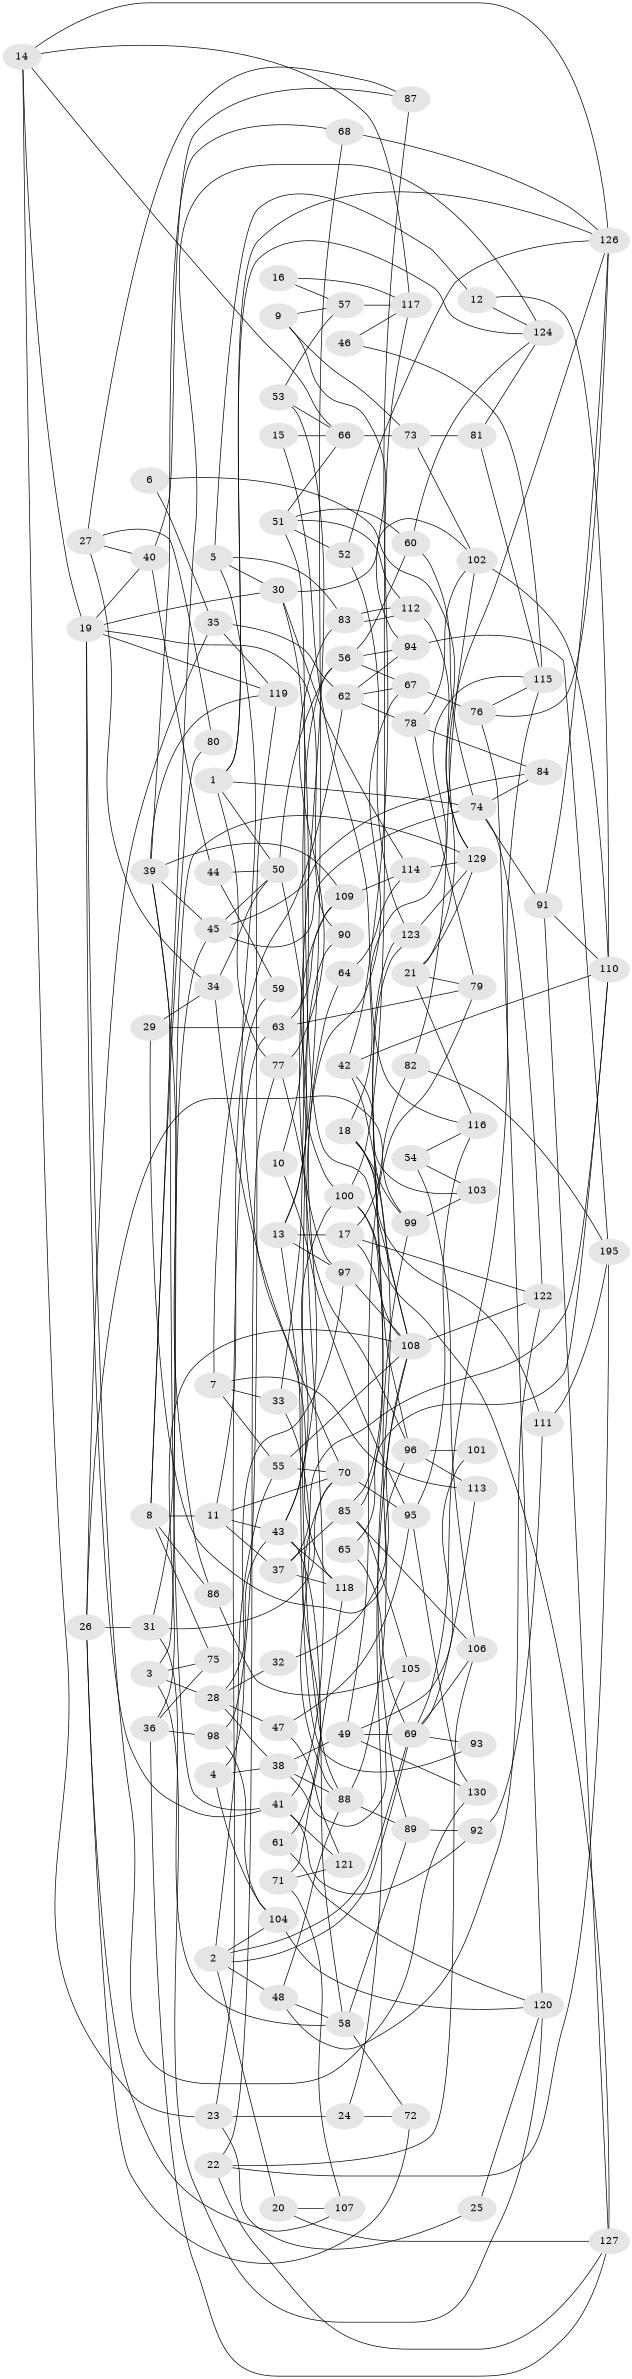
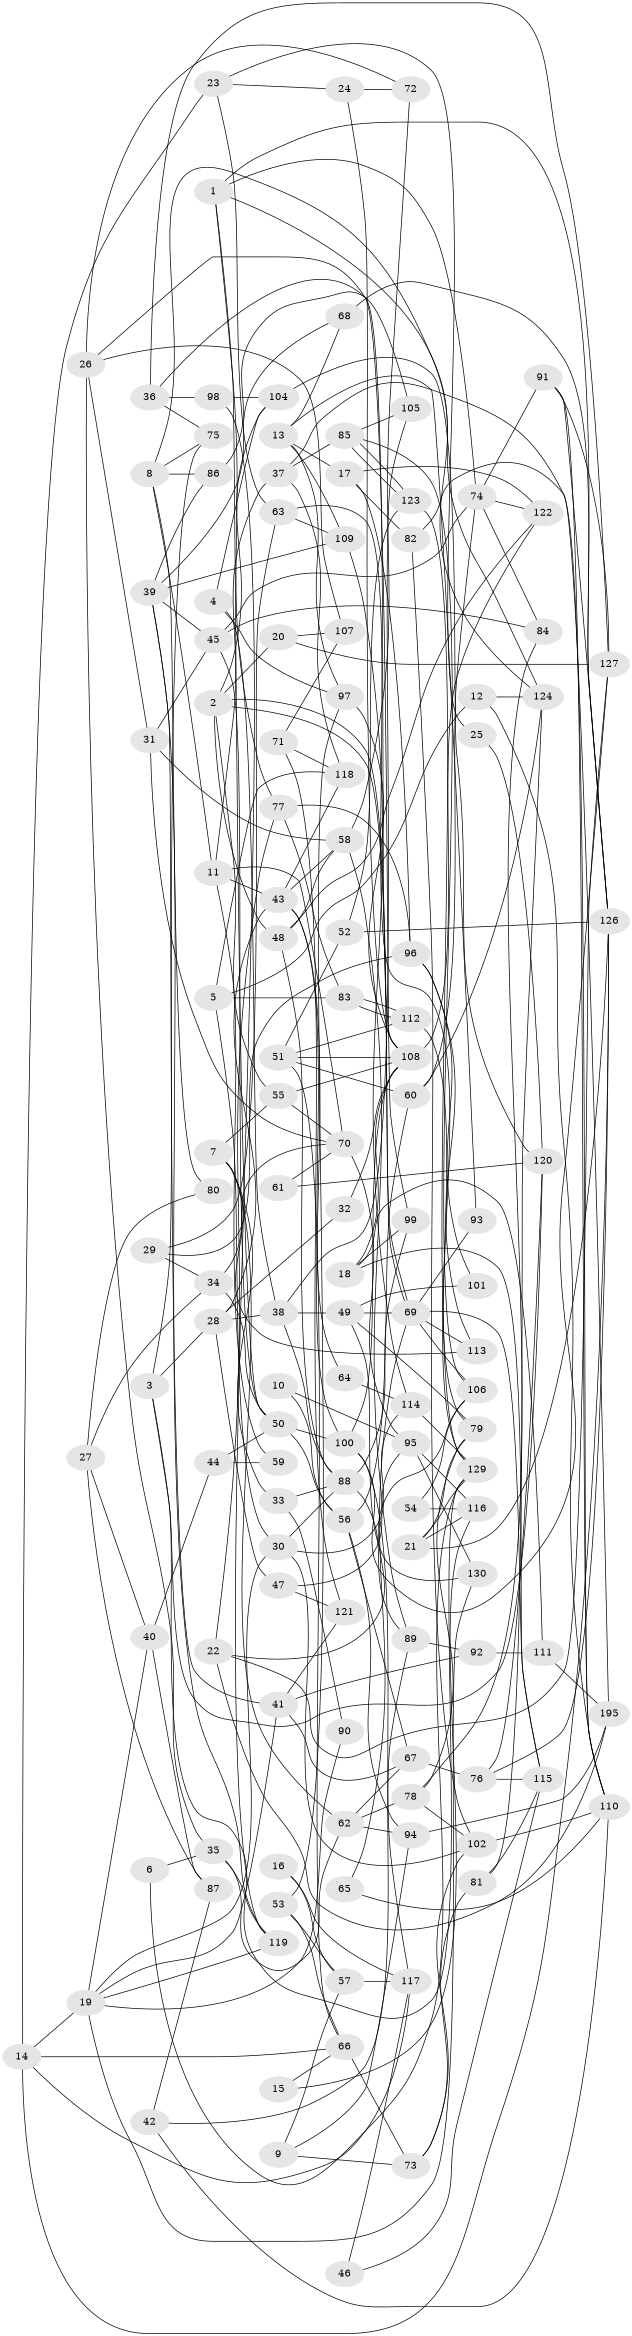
(477, 1191) -> none
